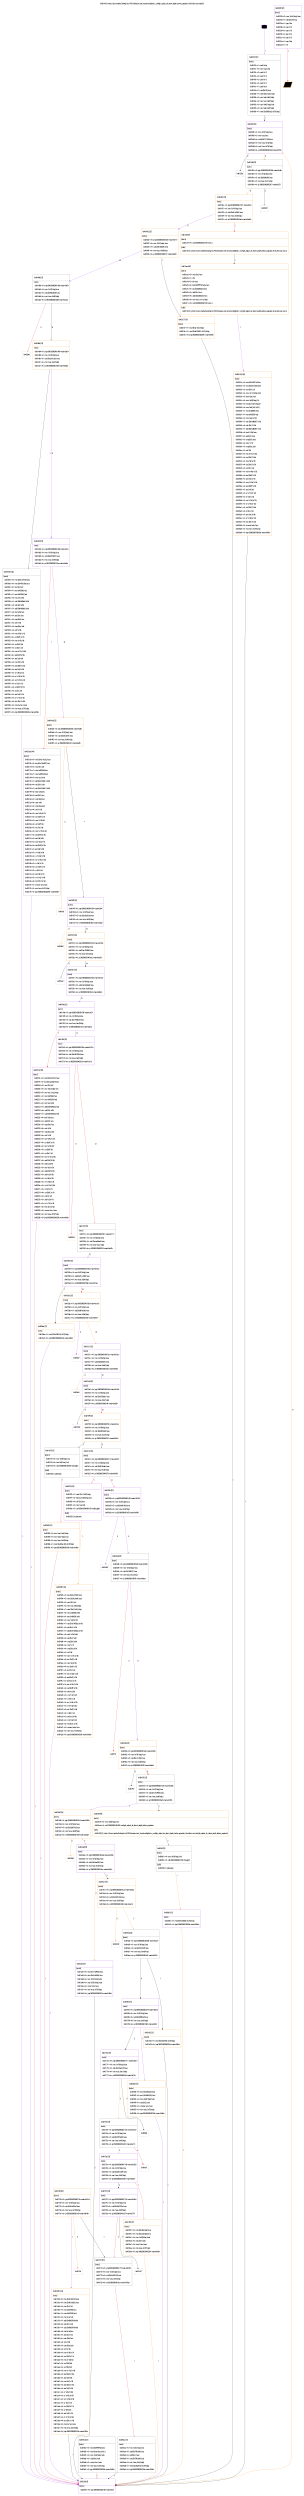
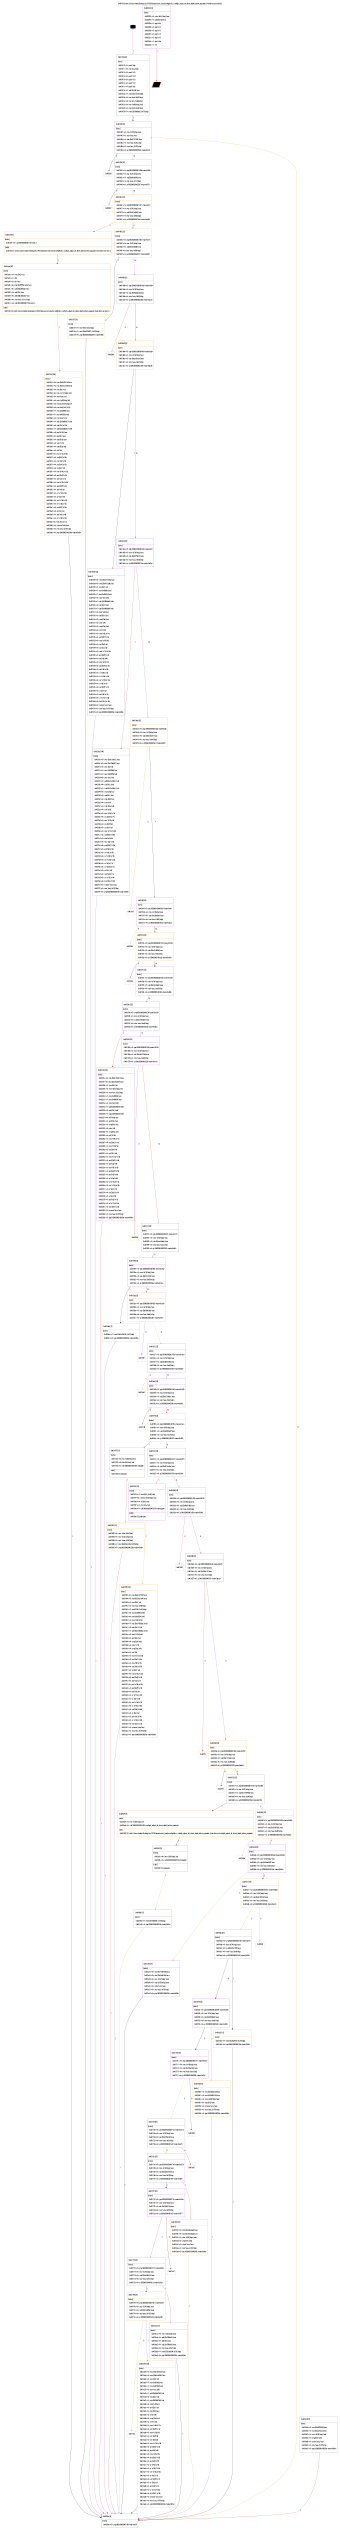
(92, 2237) -> (146, 2289)
